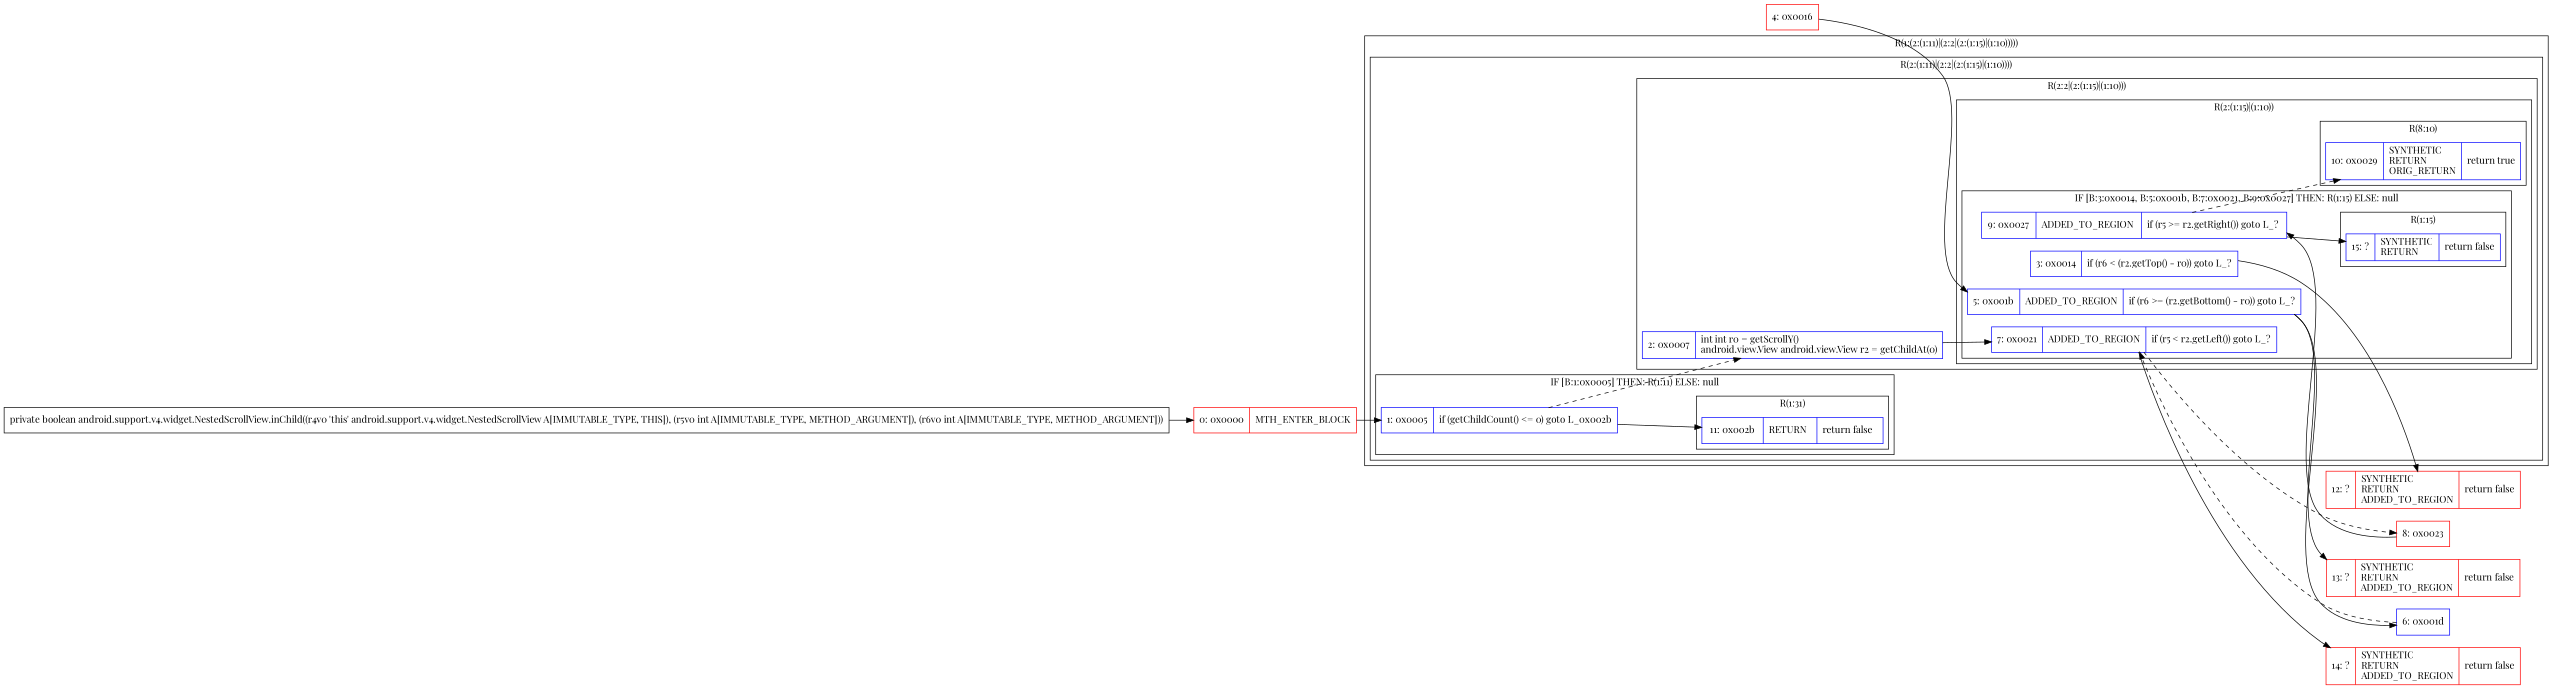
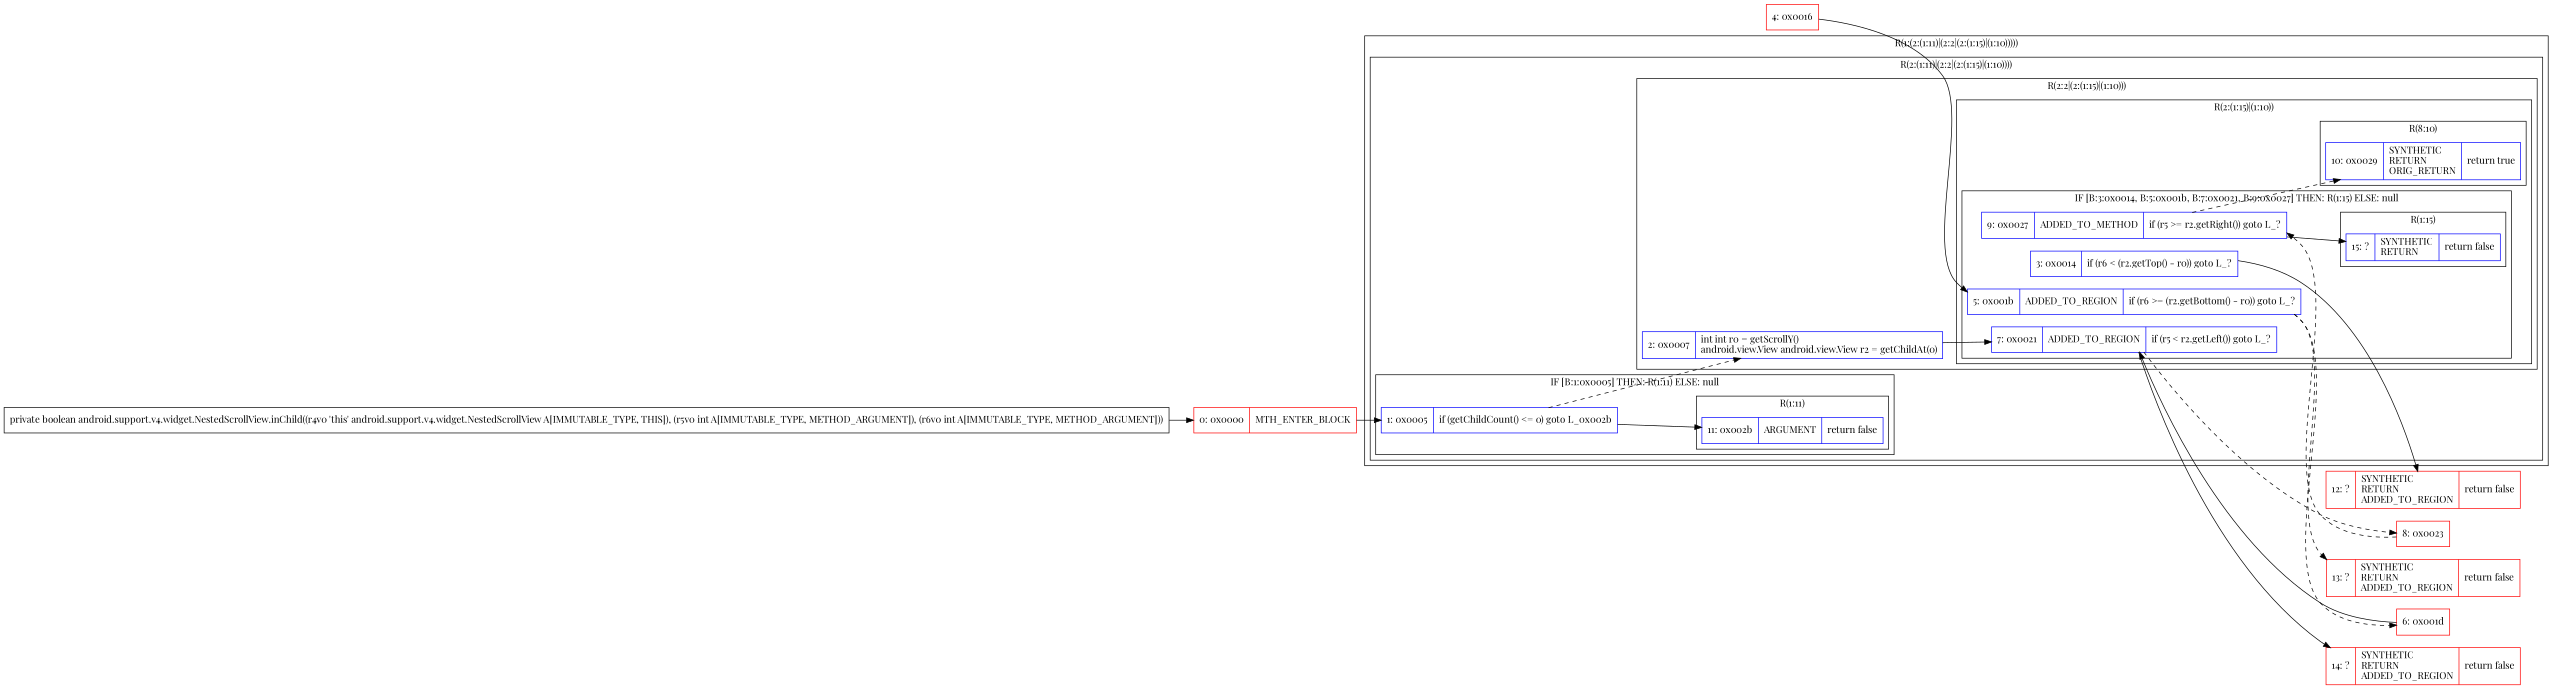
(2088, 225) -> (2089, 225)
(1792, 404) -> (1792, 404)
(2308, 415) -> (2308, 415)
(1788, 430) -> (1790, 430)
(2312, 433) -> (2312, 433)
(2238, 525) -> (2238, 525)
(2306, 532) -> (2306, 532)
(2423, 622) -> (2423, 622)
